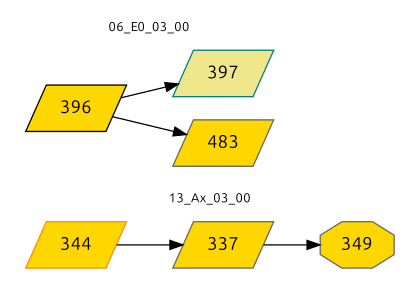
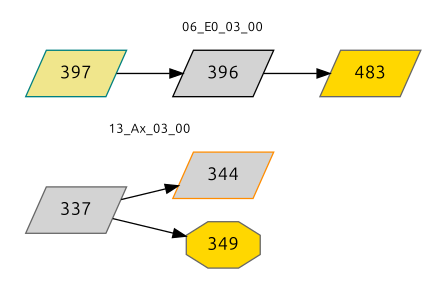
(143, 92) -> (143, 73)
(76, 108) -> (223, 73)
(76, 245) -> (223, 175)
(143, 245) -> (143, 194)
(223, 245) -> (76, 210)
